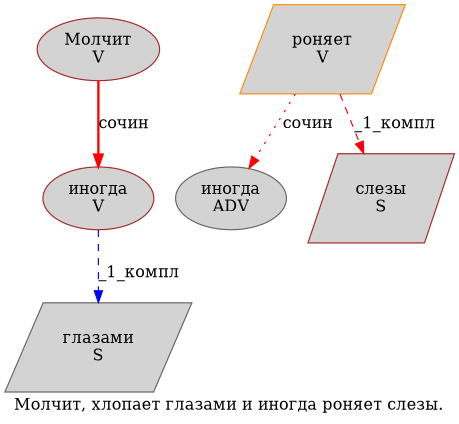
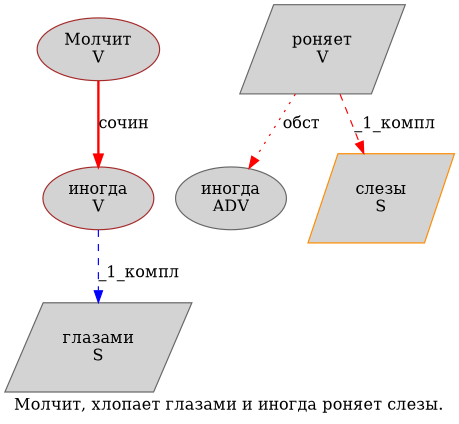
(323, 49) -> (323, 49)
(308, 124) -> (301, 124)
(381, 198) -> (381, 198)
